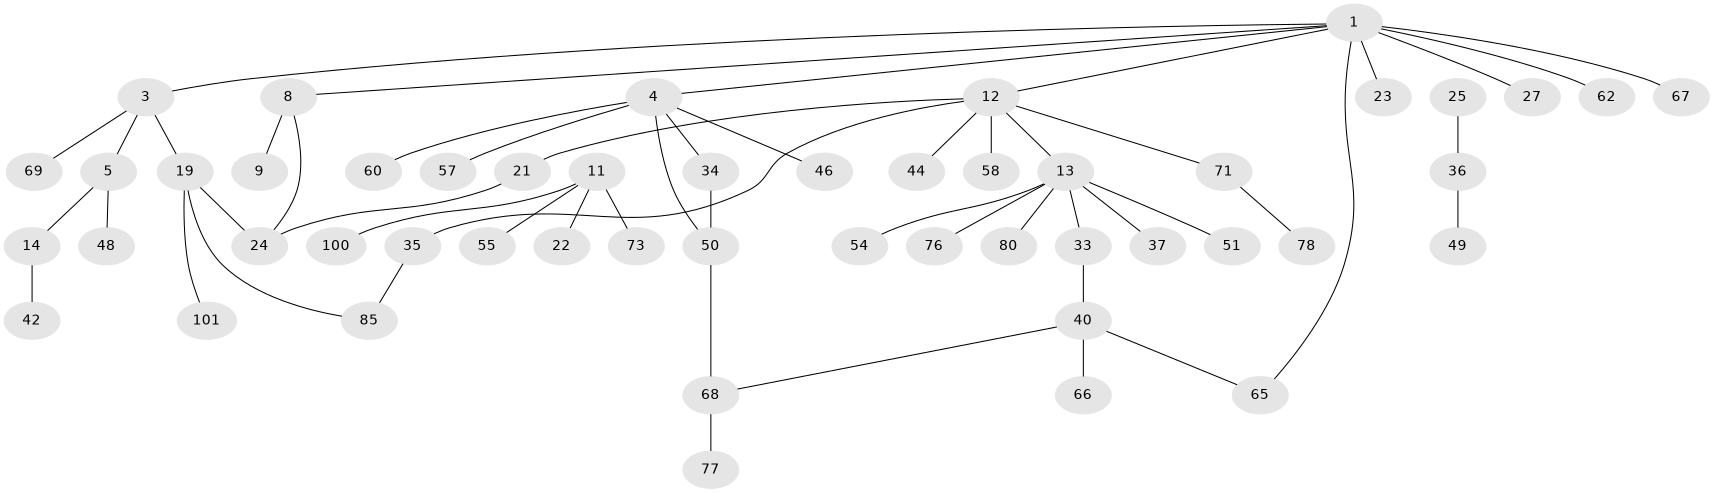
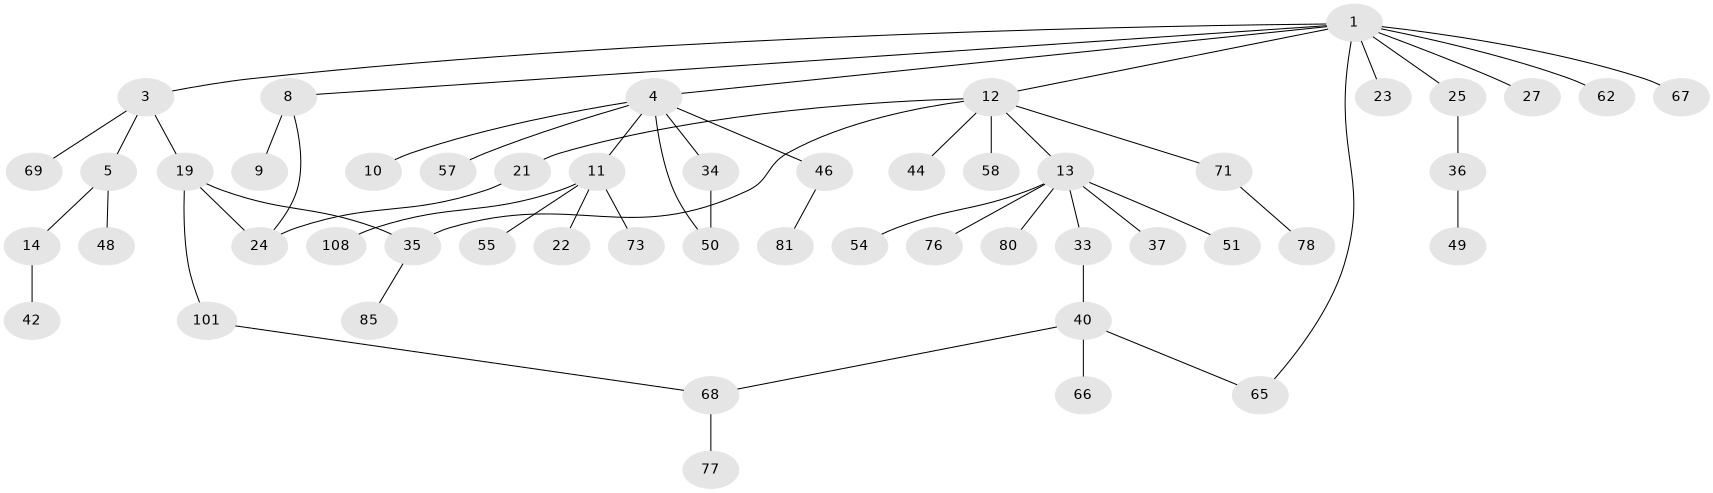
none -> (1406, 60)
none -> (630, 129)
(374, 172) -> (374, 172)
(336, 246) -> (336, 246)
none -> (785, 246)
(242, 280) -> (299, 209)
(711, 321) -> (460, 358)
